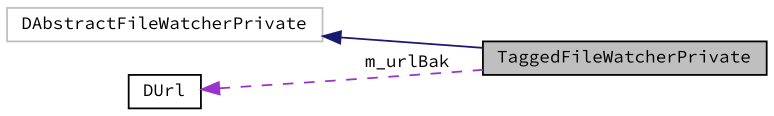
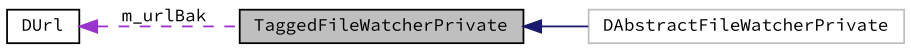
(412, 43) -> (565, 26)
